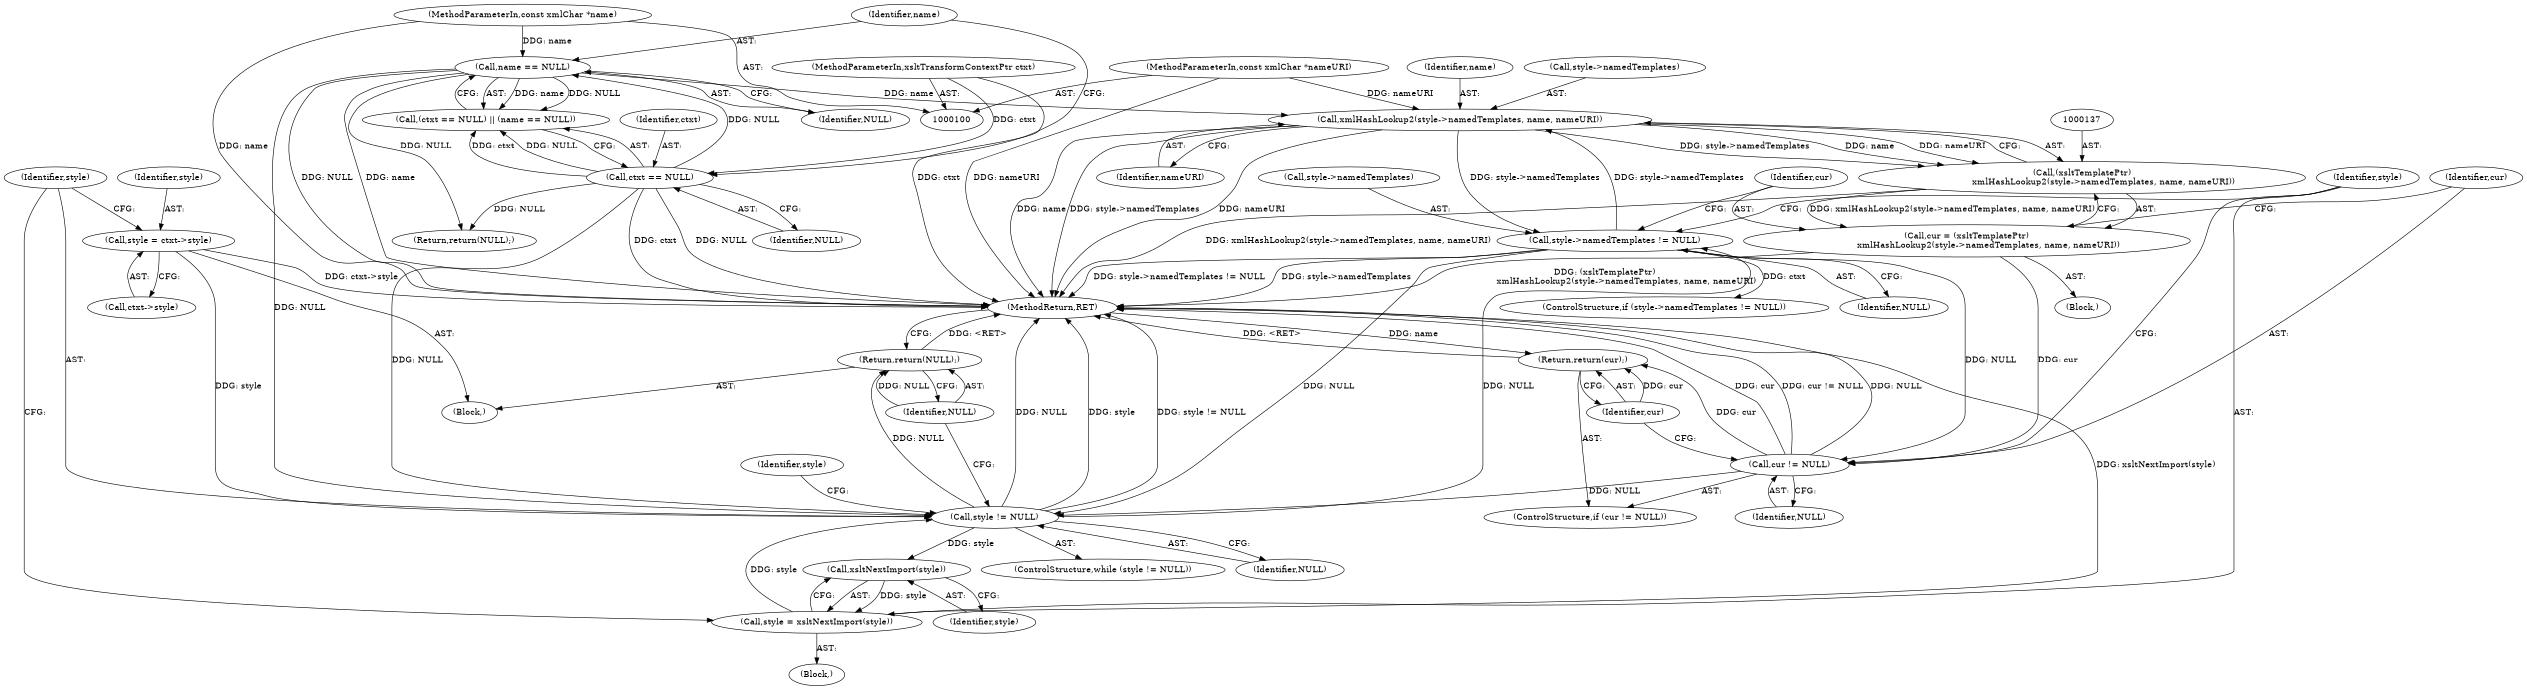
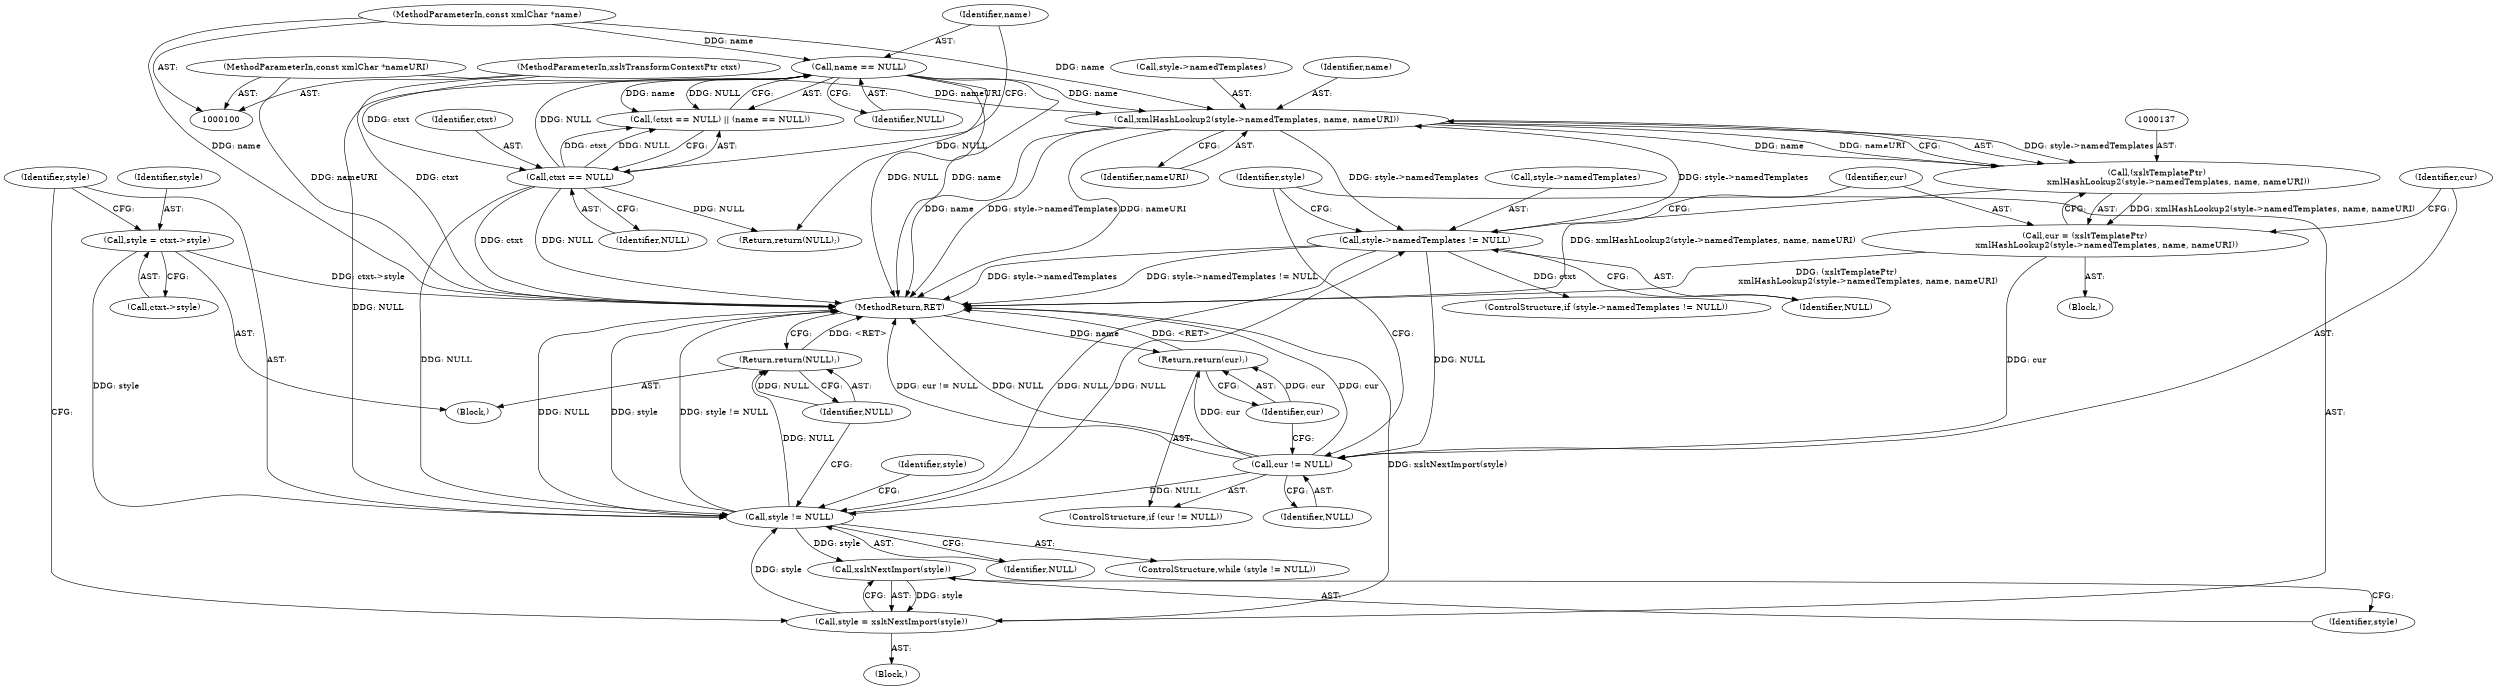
none -> (881, 50)
